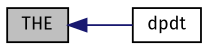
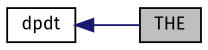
(110, 25) -> (117, 25)
